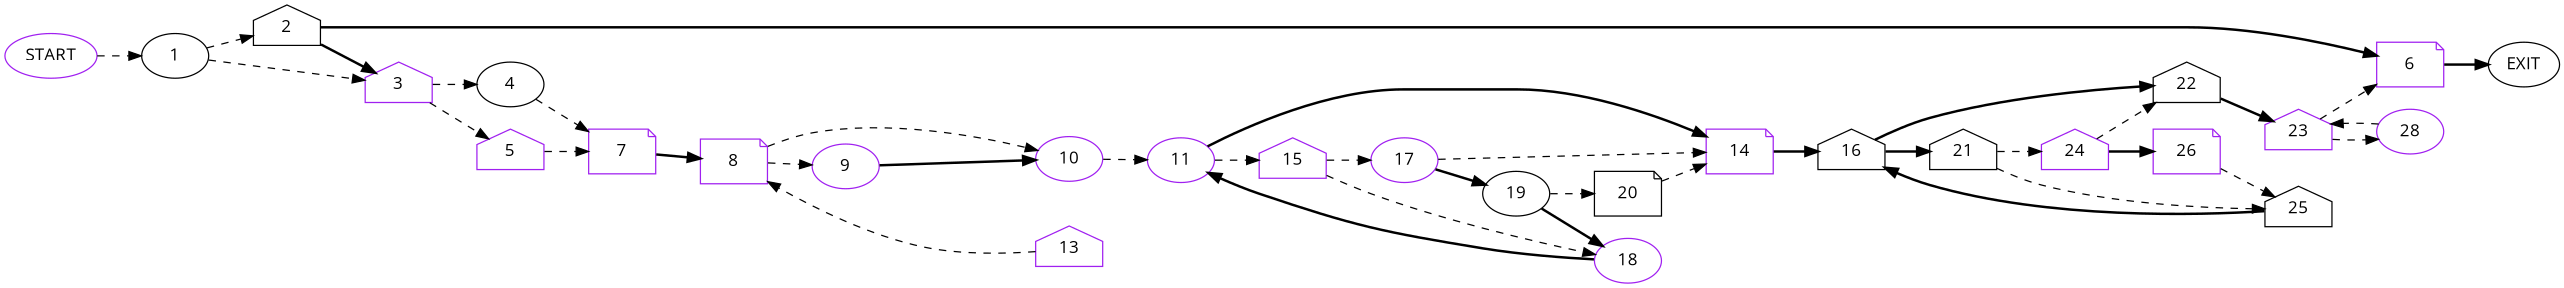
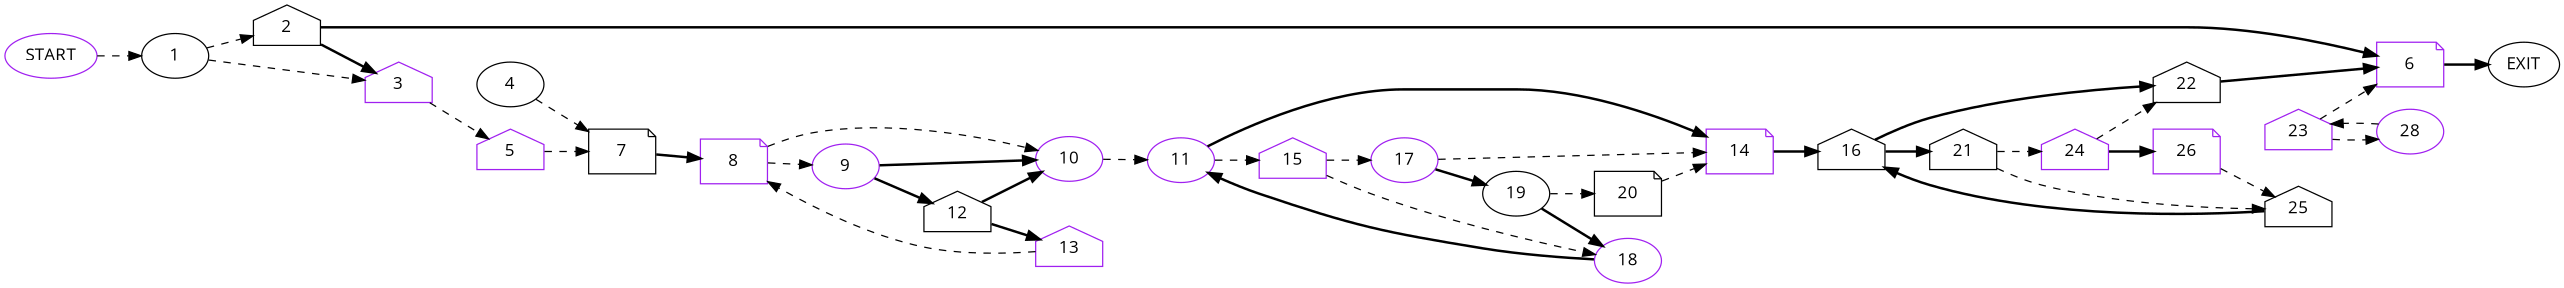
(449, 84) -> none
(2241, 107) -> (2292, 75)
(622, 151) -> (622, 151)
none -> (957, 214)
